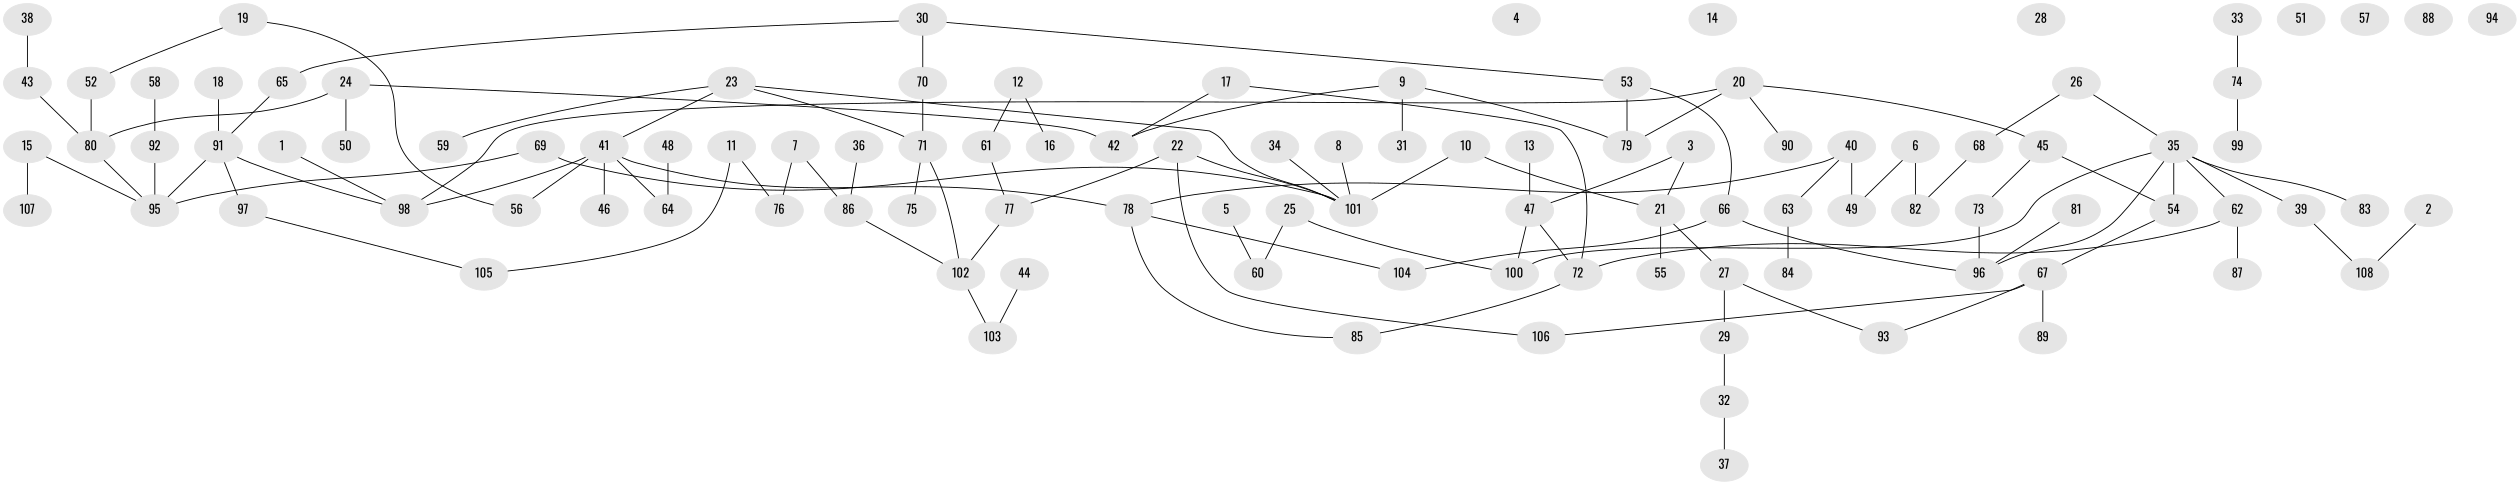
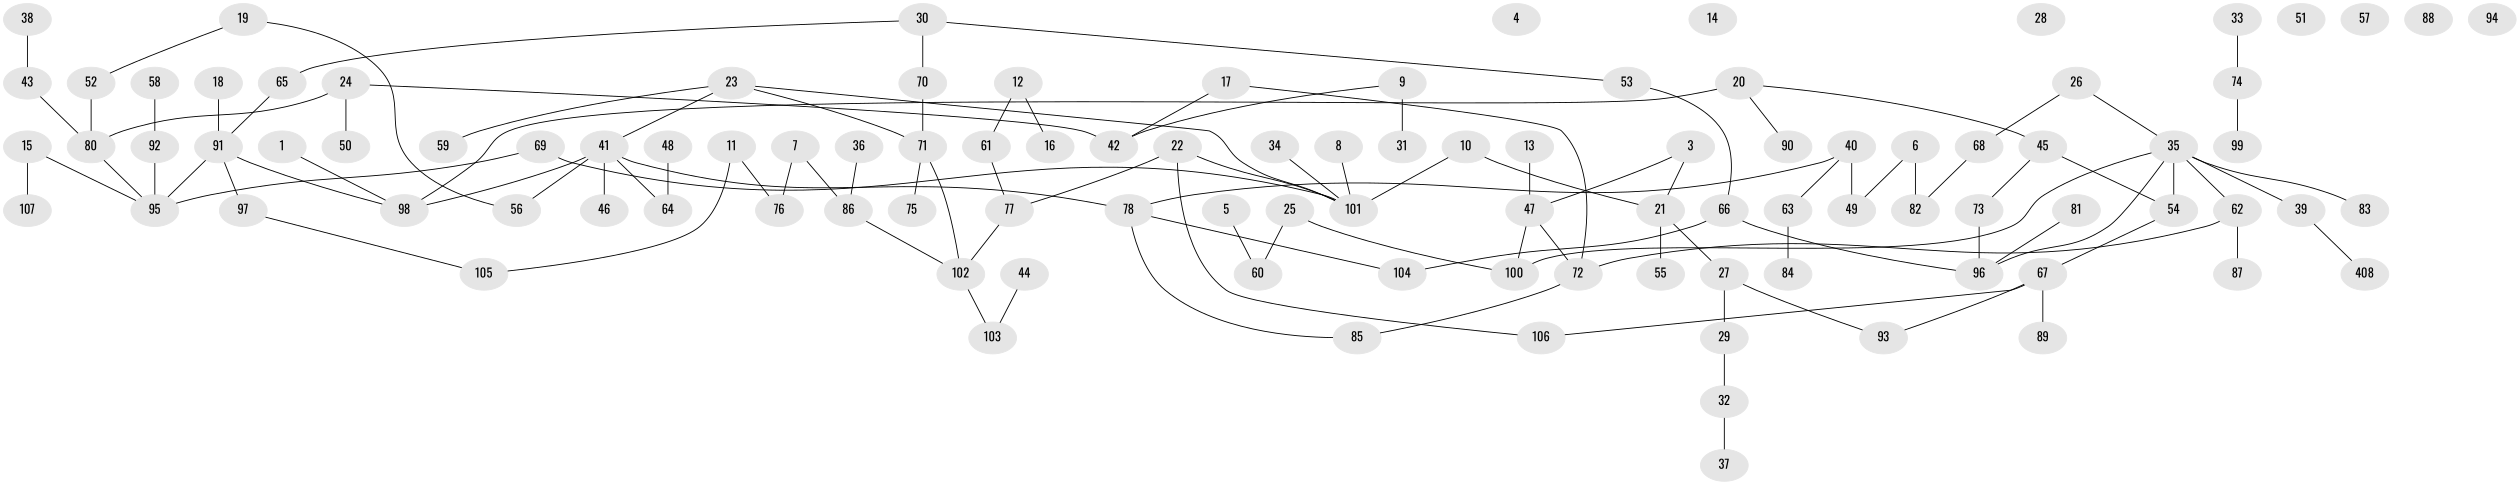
(1627, 147) -> none
(2429, 211) -> none
(2365, 274) -> (2365, 274)
